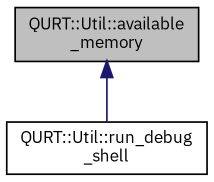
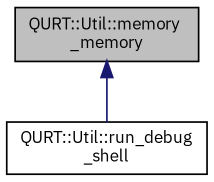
(107, 35) -> (107, 35)
